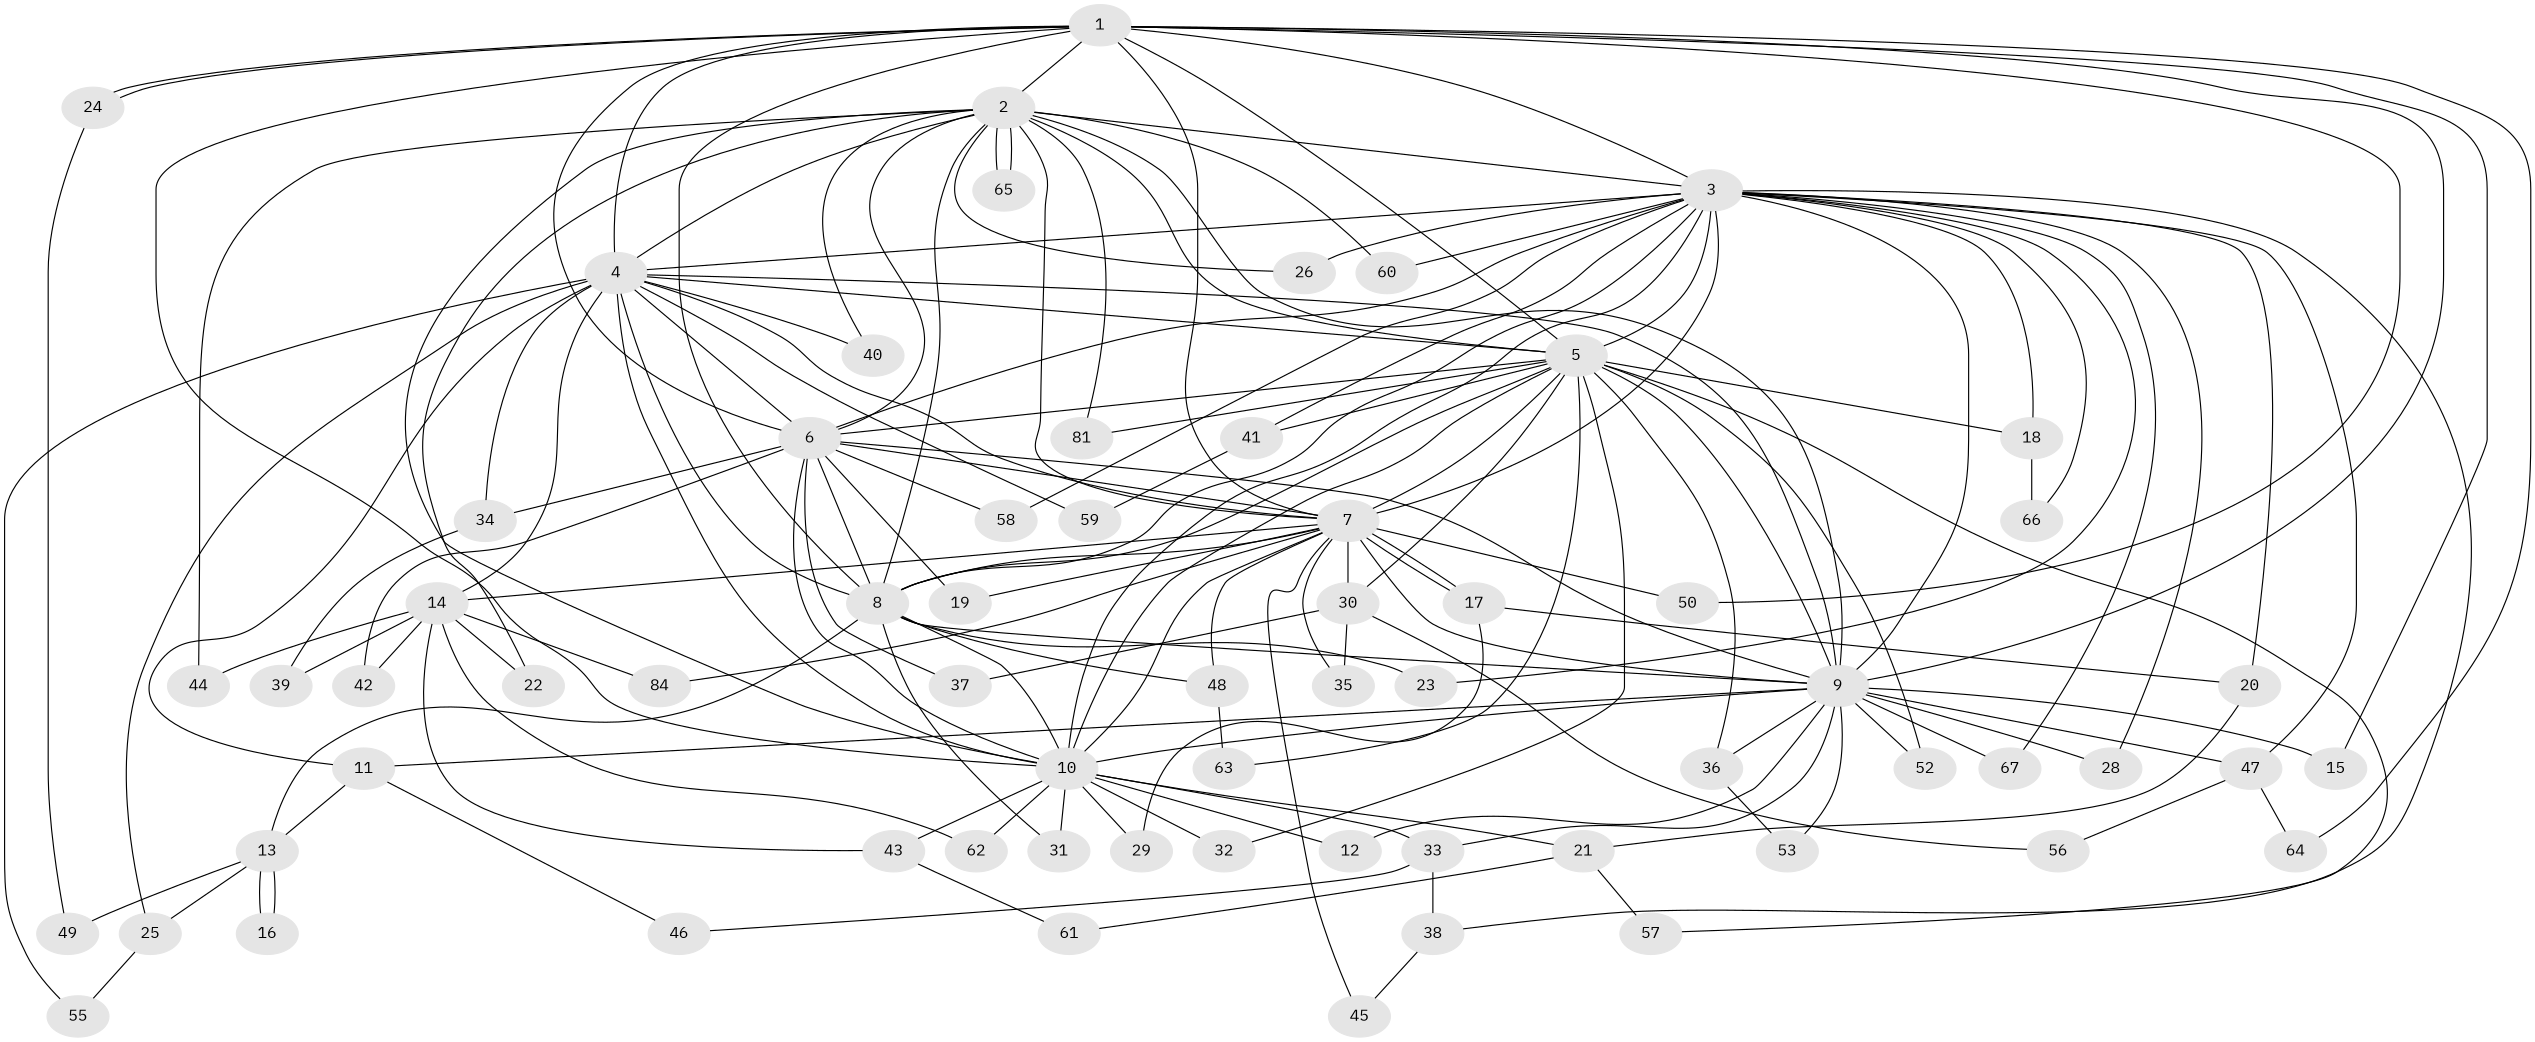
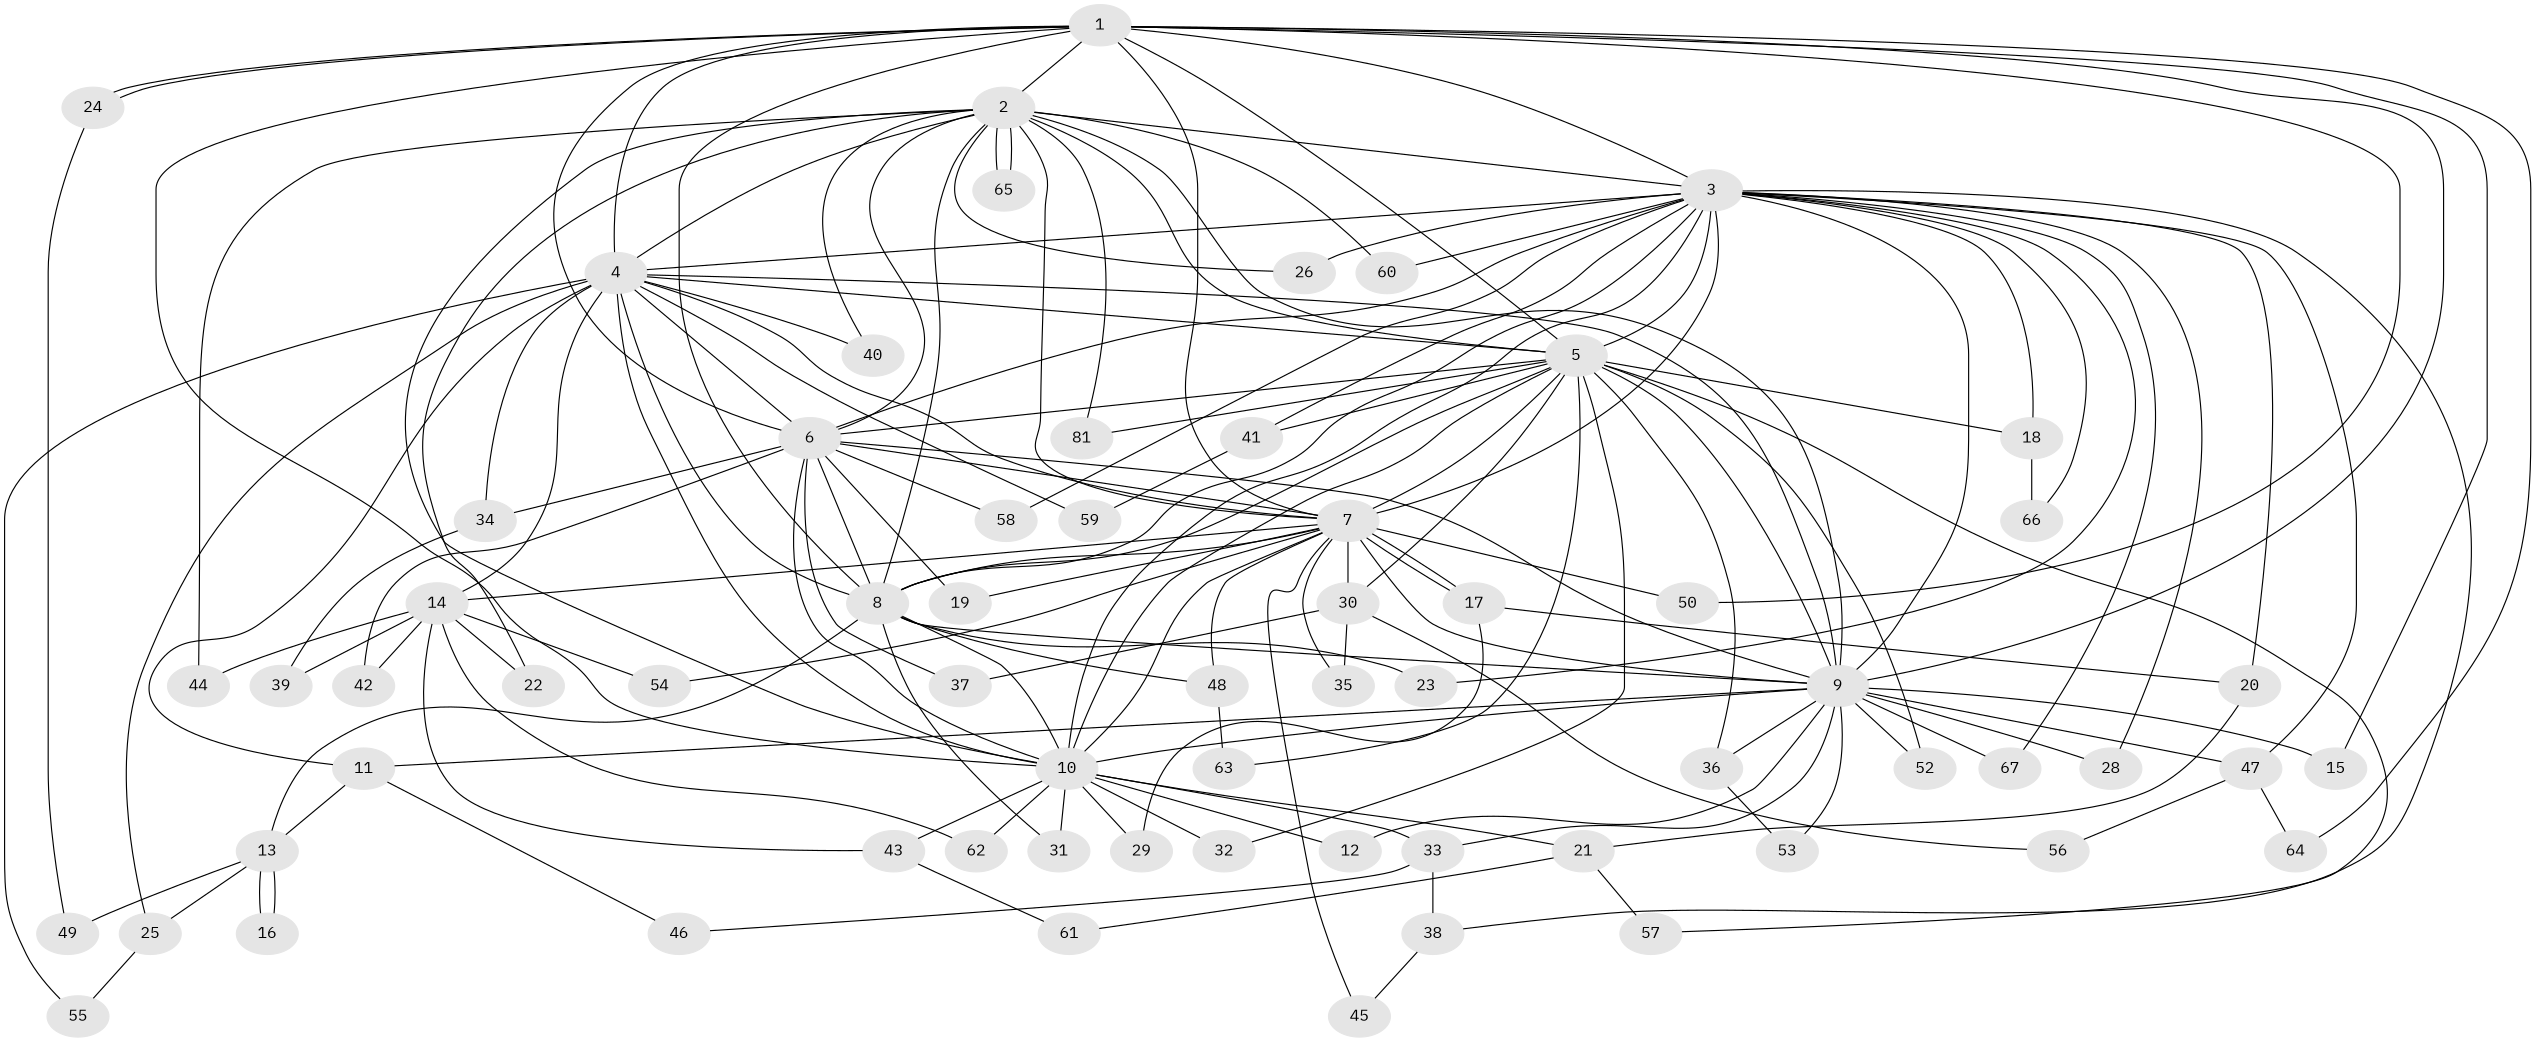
(660, 686) -> (660, 686)
